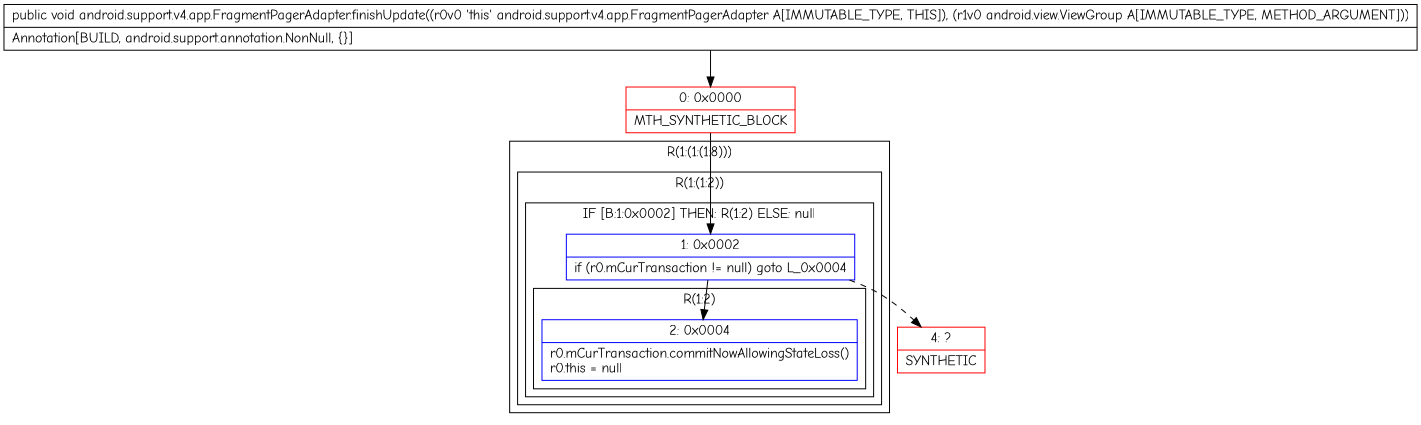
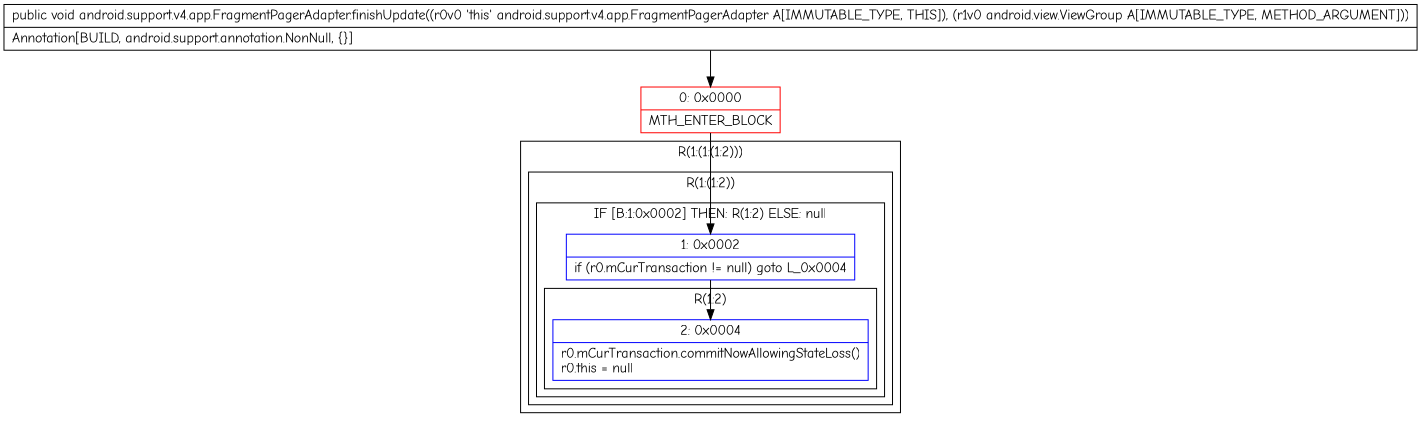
(711, 121) -> (711, 121)
(700, 153) -> (711, 153)
(941, 350) -> none
